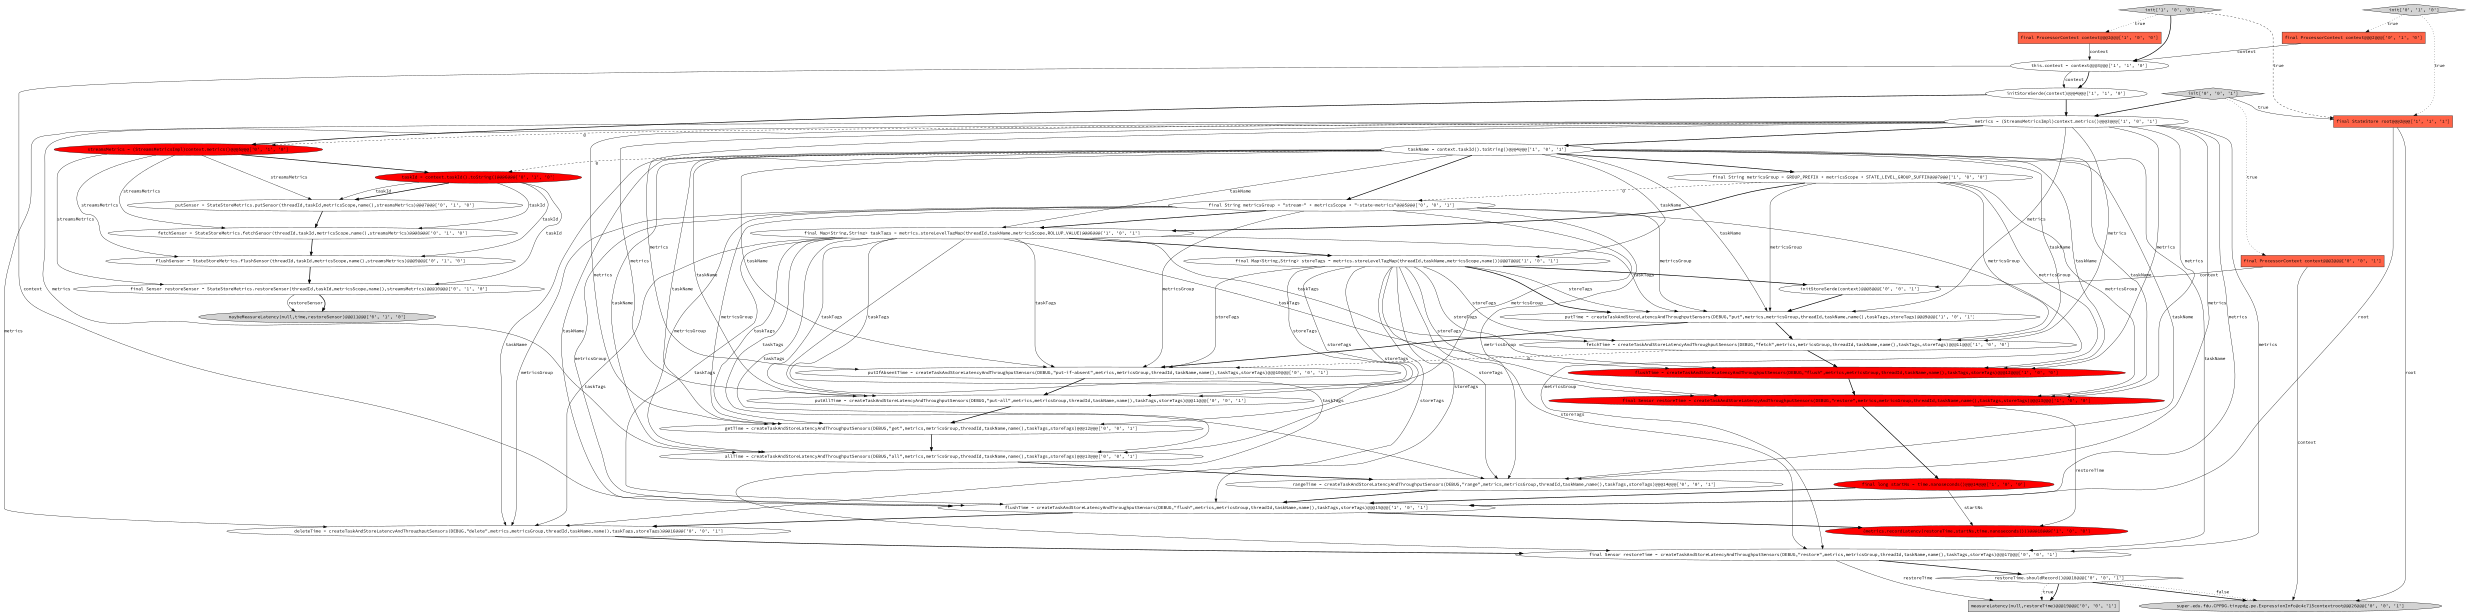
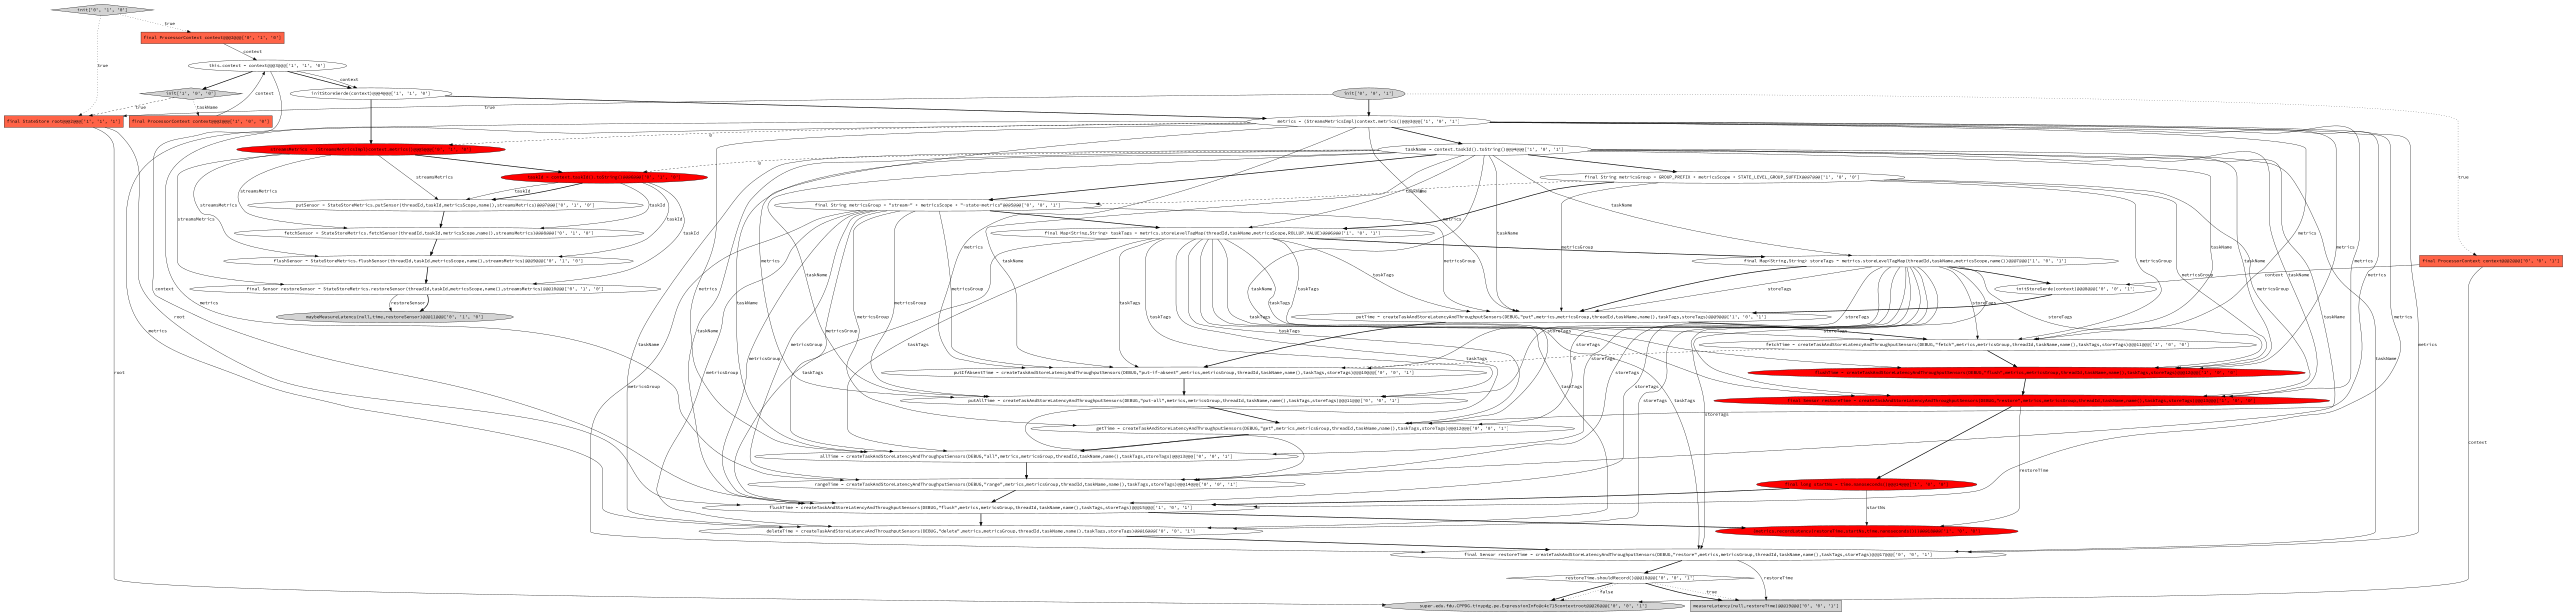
(2140, 24) -> (207, 108)
(2163, 45) -> (229, 80)
(2213, 94) -> (1369, 94)
